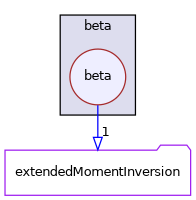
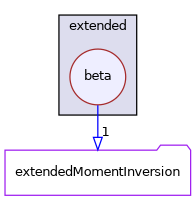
(98, 27) -> (98, 27)
